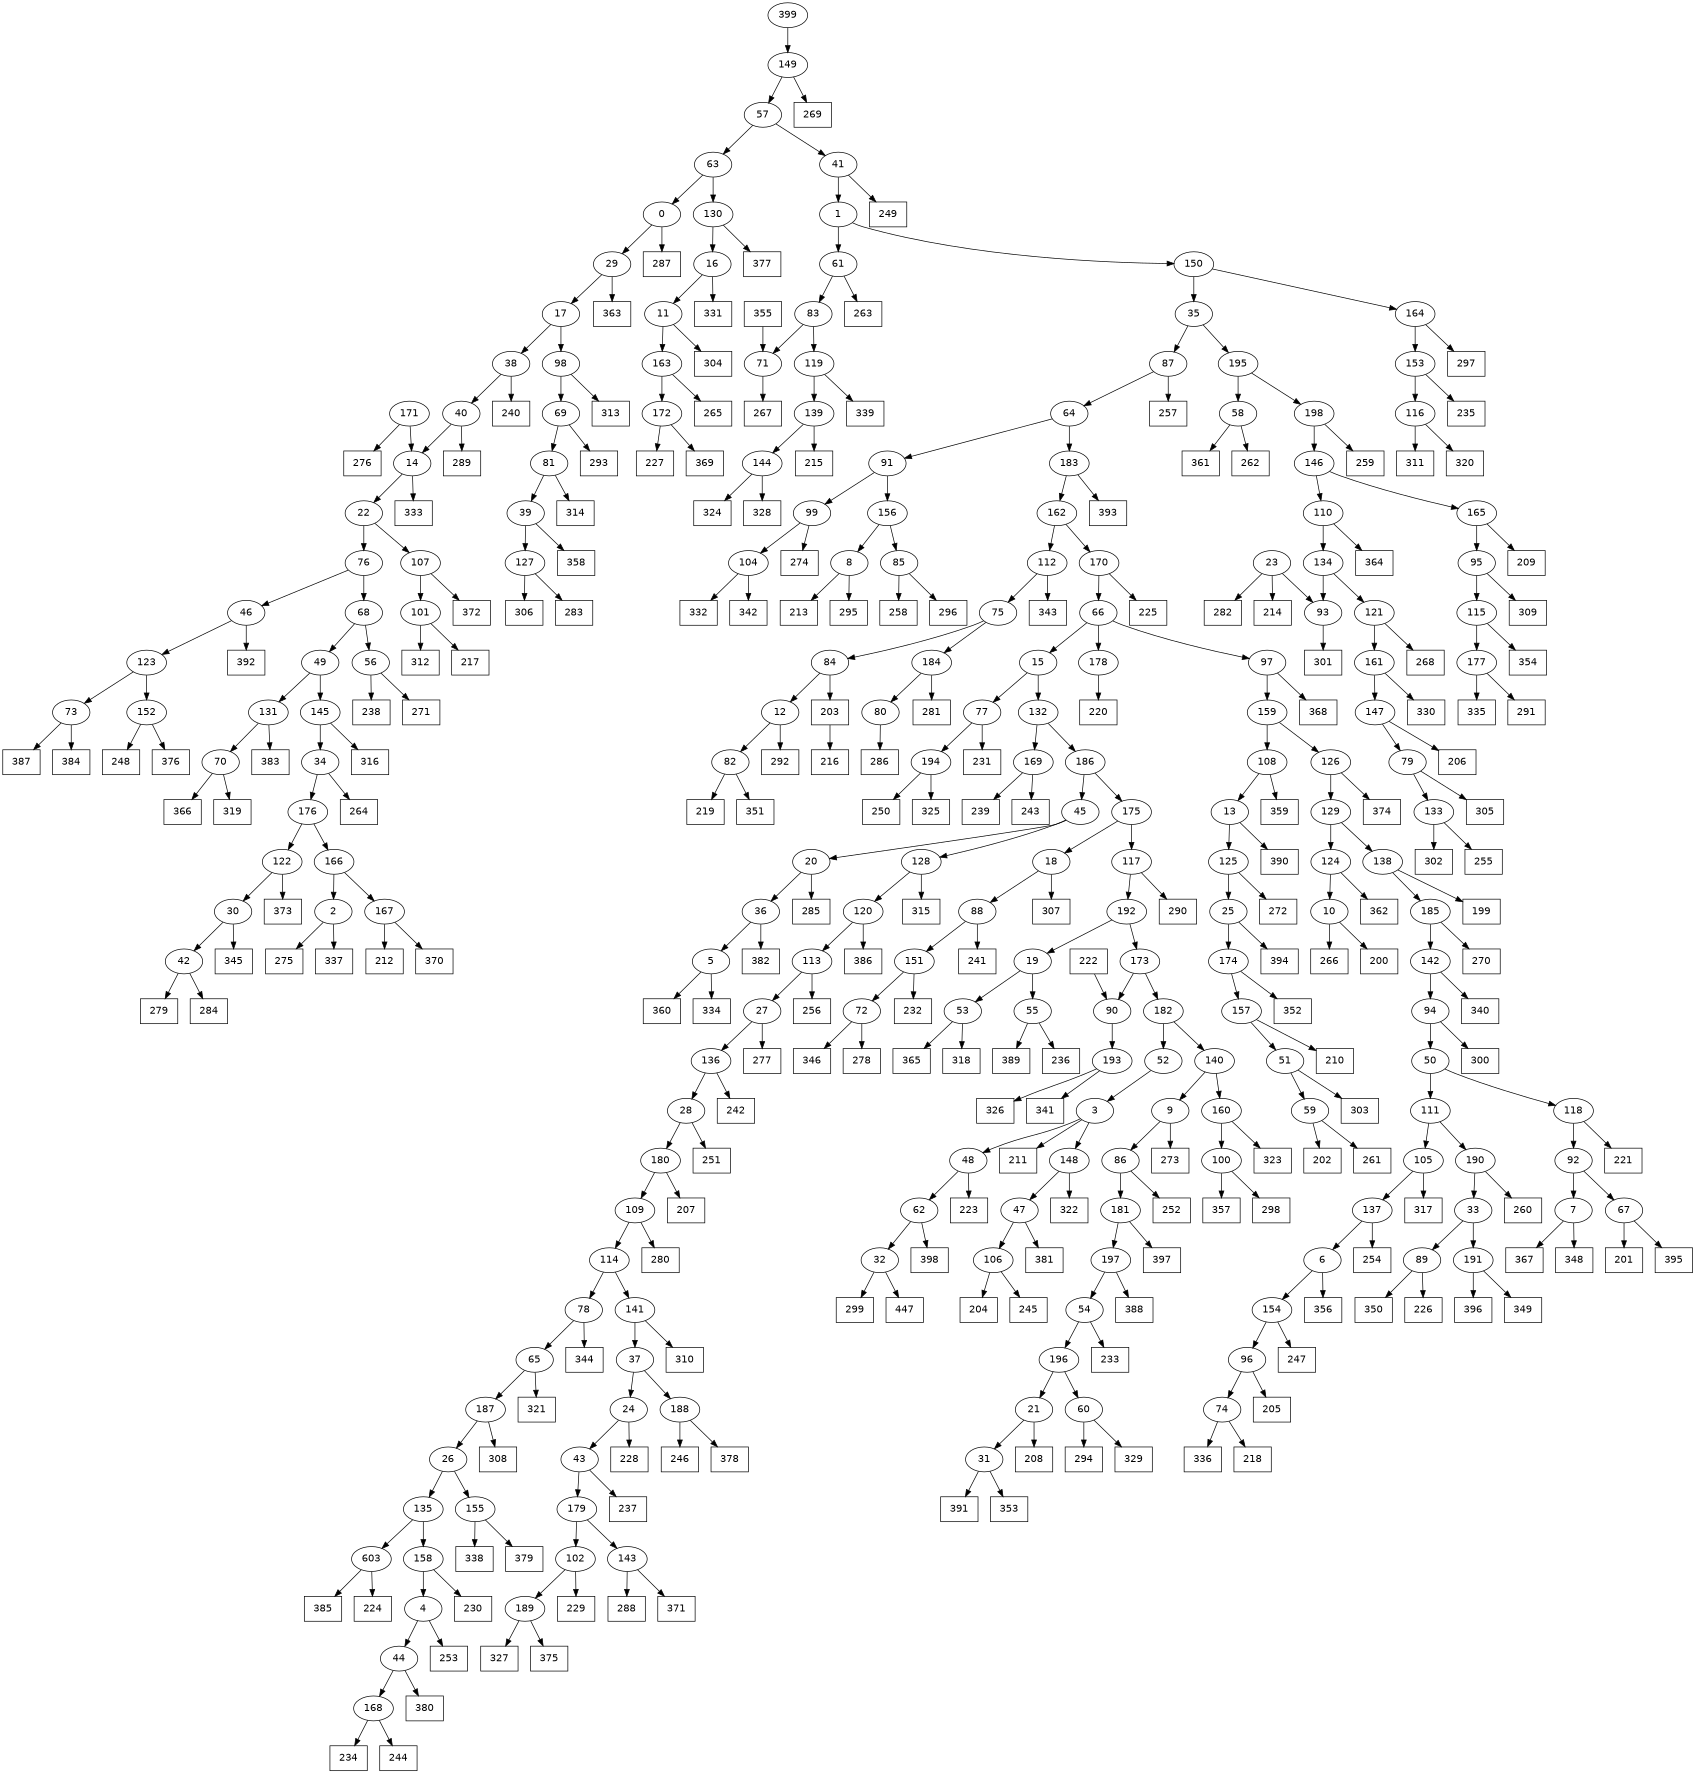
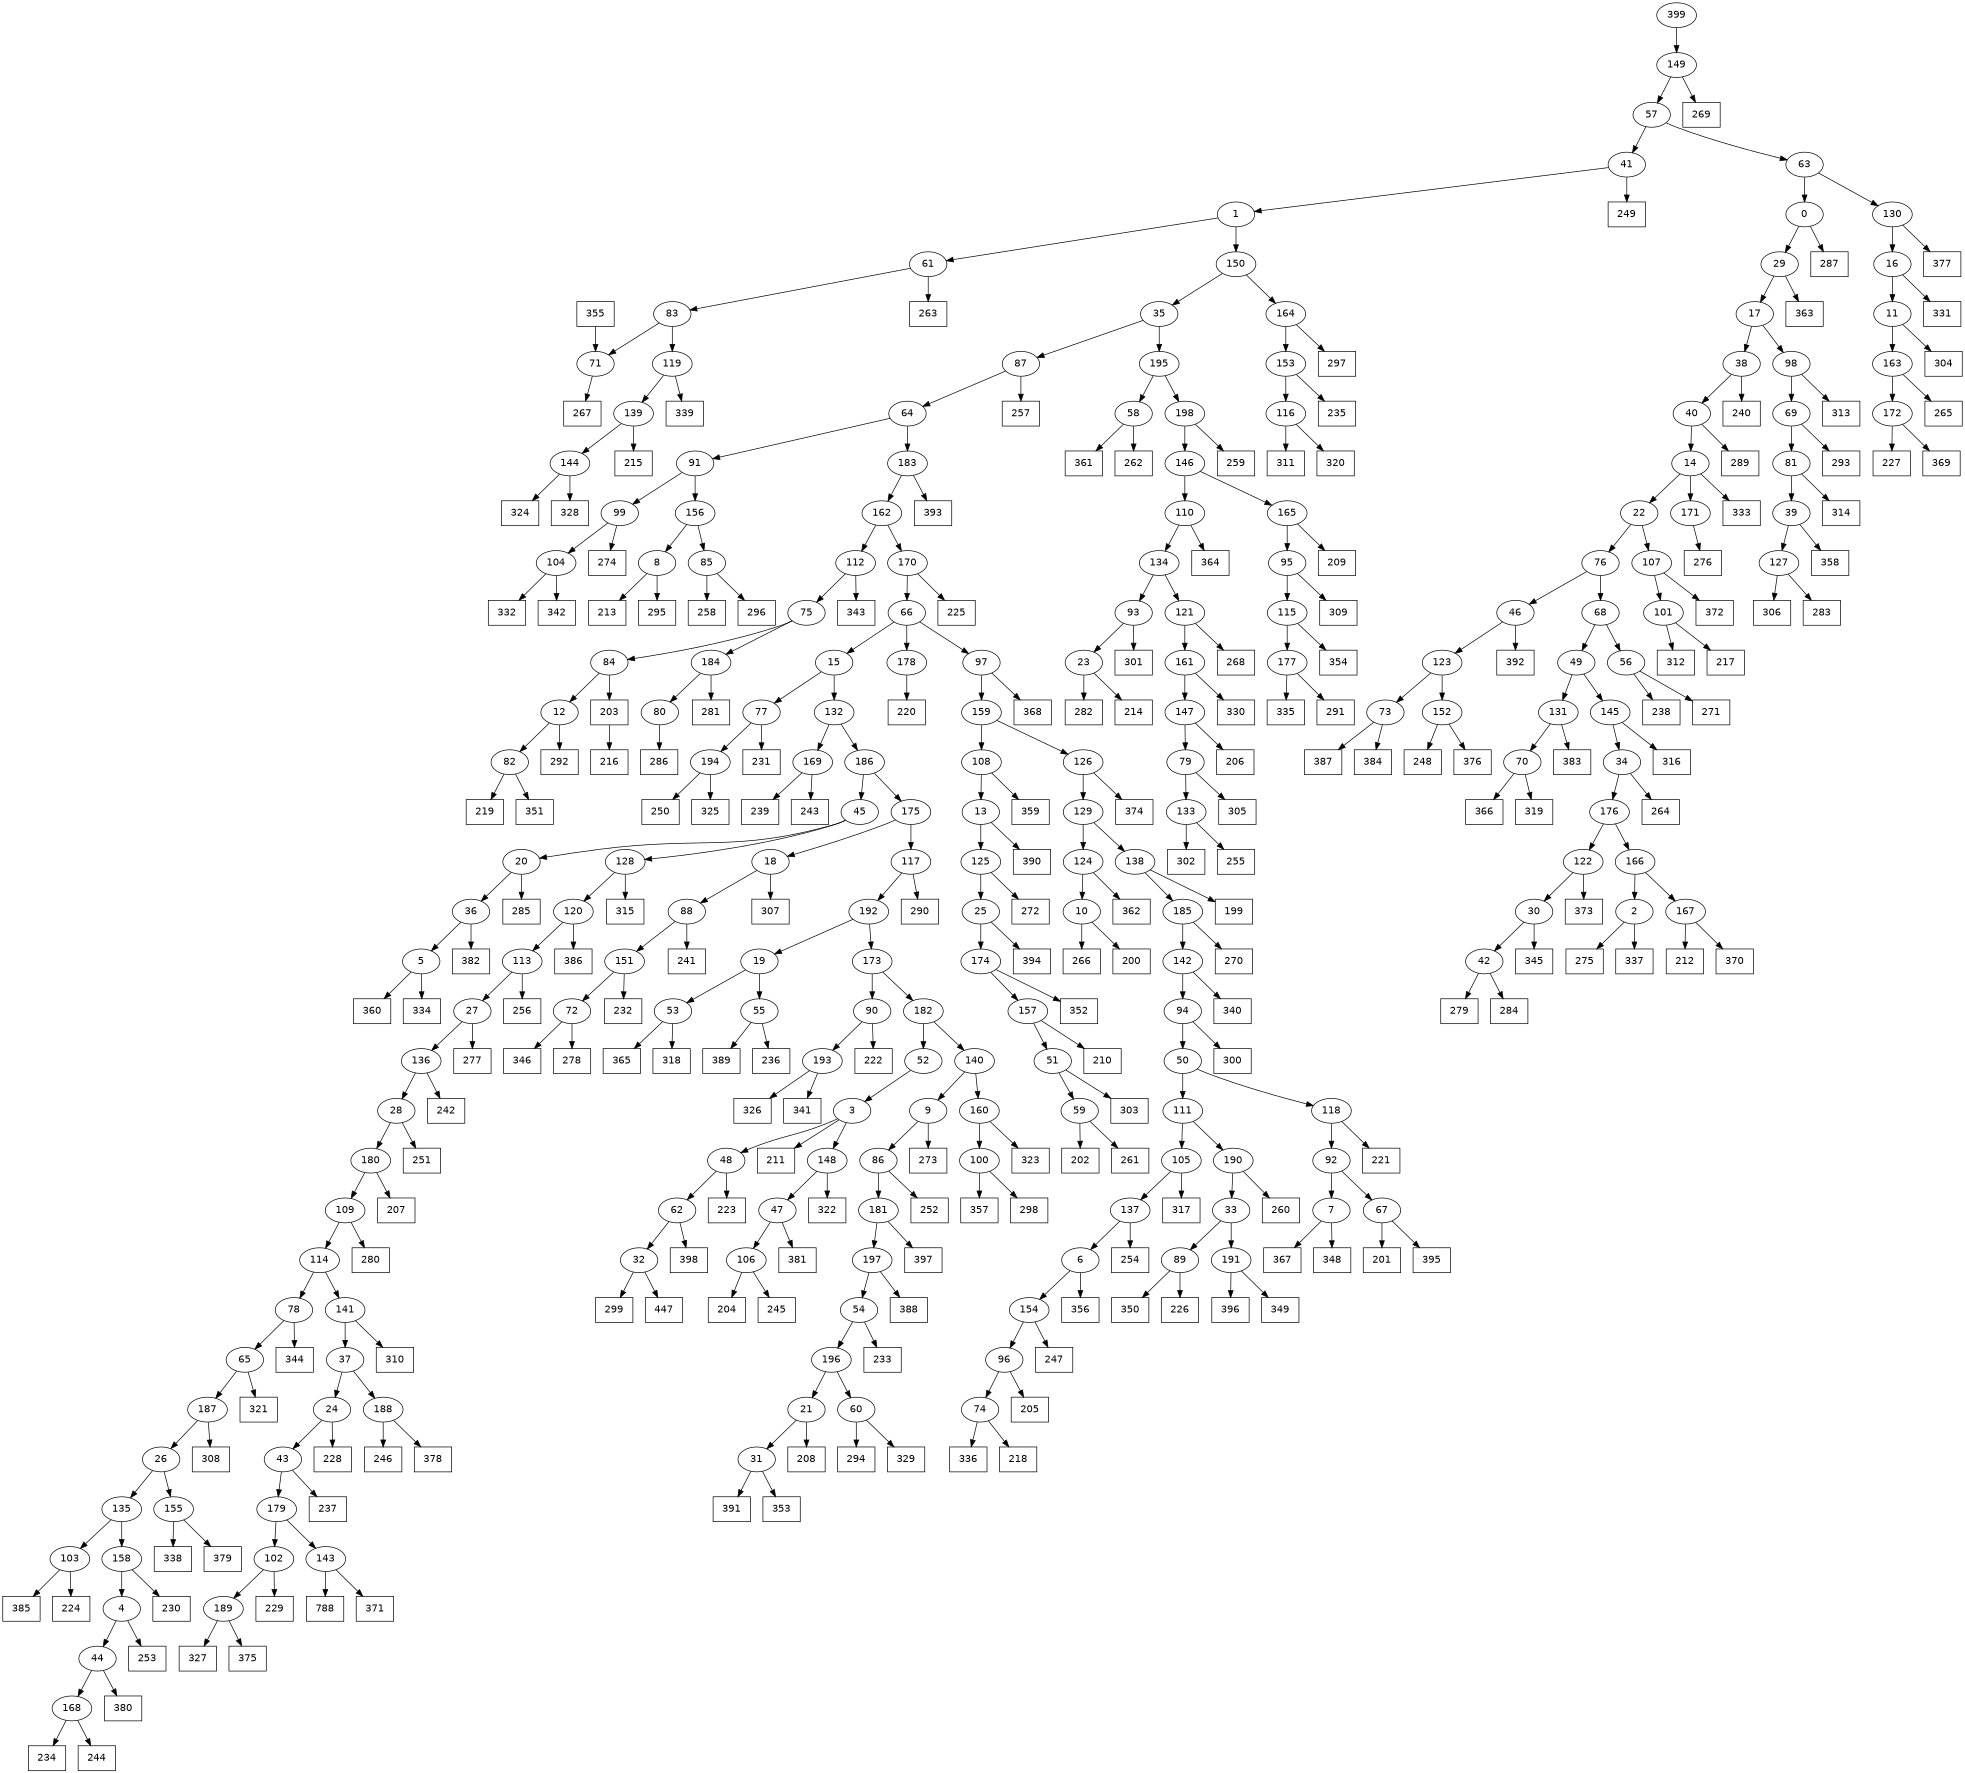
(411, 435) -> (1690, 485)
(1295, 586) -> (1111, 635)
(1099, 983) -> (873, 1033)
(371, 1559) -> (70, 1559)
(627, 1609) -> (325, 1609)
